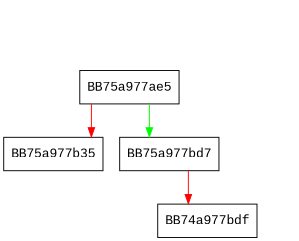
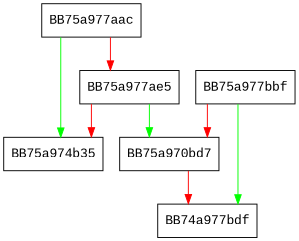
none -> (91, 20)
none -> (245, 87)
(53, 154) -> (53, 154)
(169, 154) -> (169, 154)
